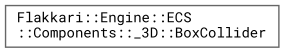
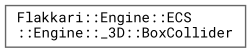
(142, 26) -> (126, 26)
